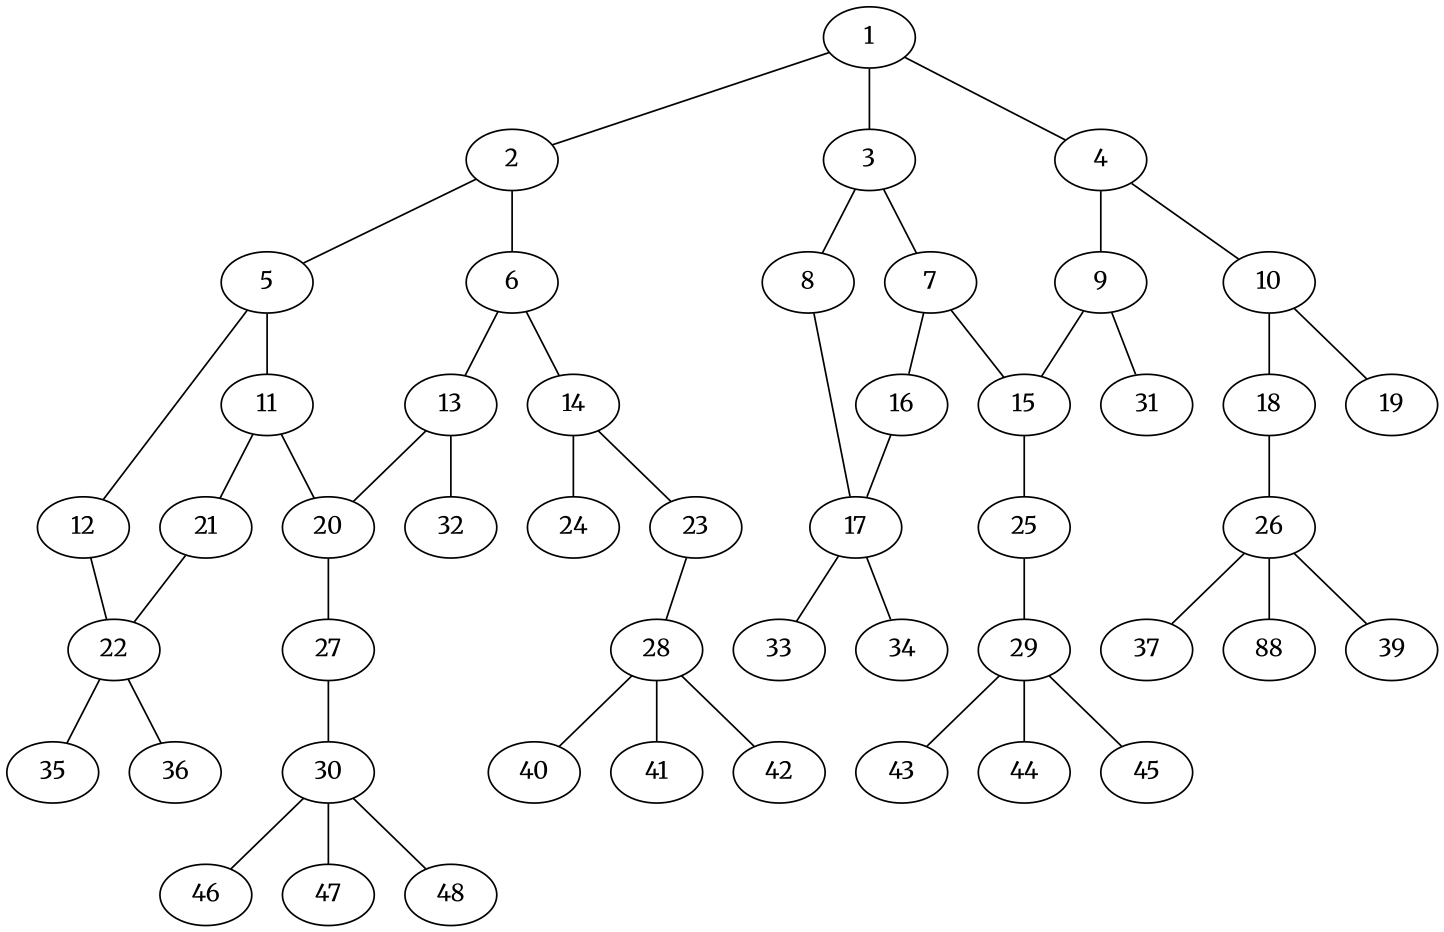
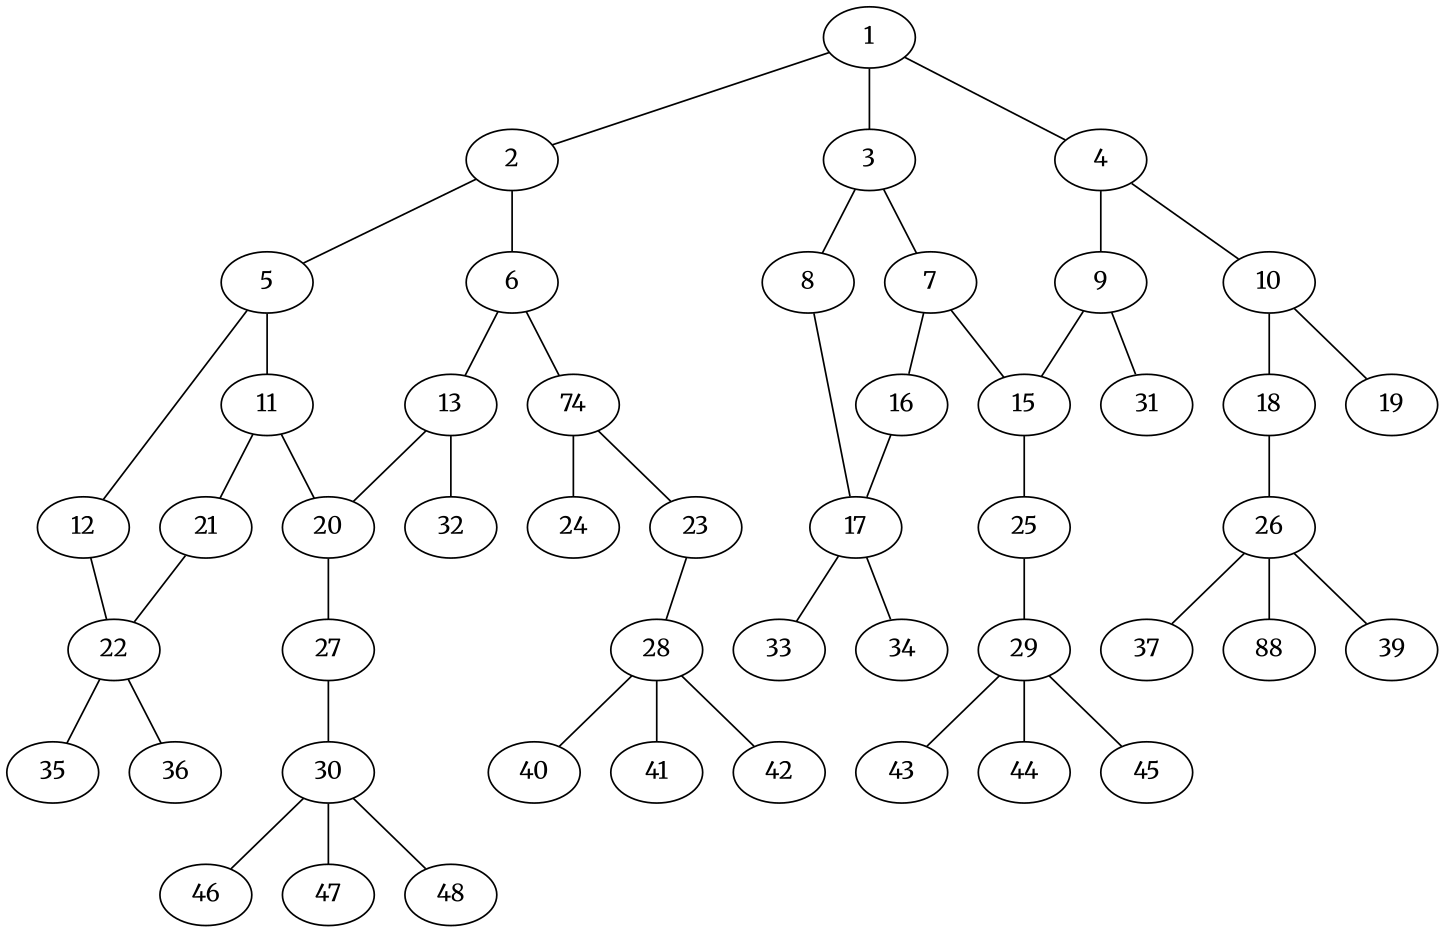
(573, 405) -> (573, 405)
